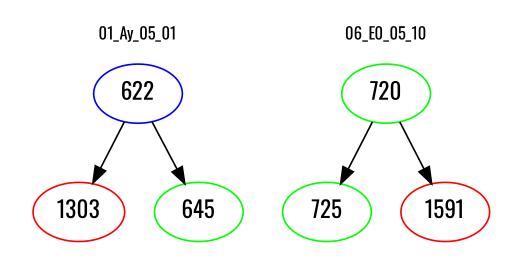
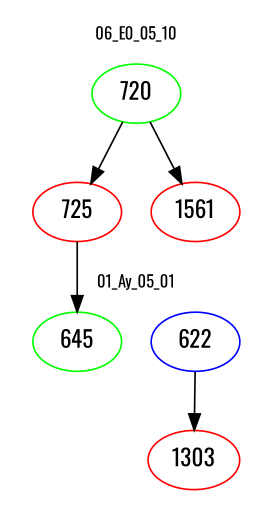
(165, 145) -> (77, 278)
(327, 212) -> (77, 212)
(445, 212) -> (196, 212)
